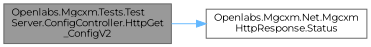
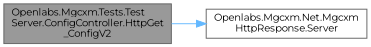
(287, 24) -> (287, 24)
